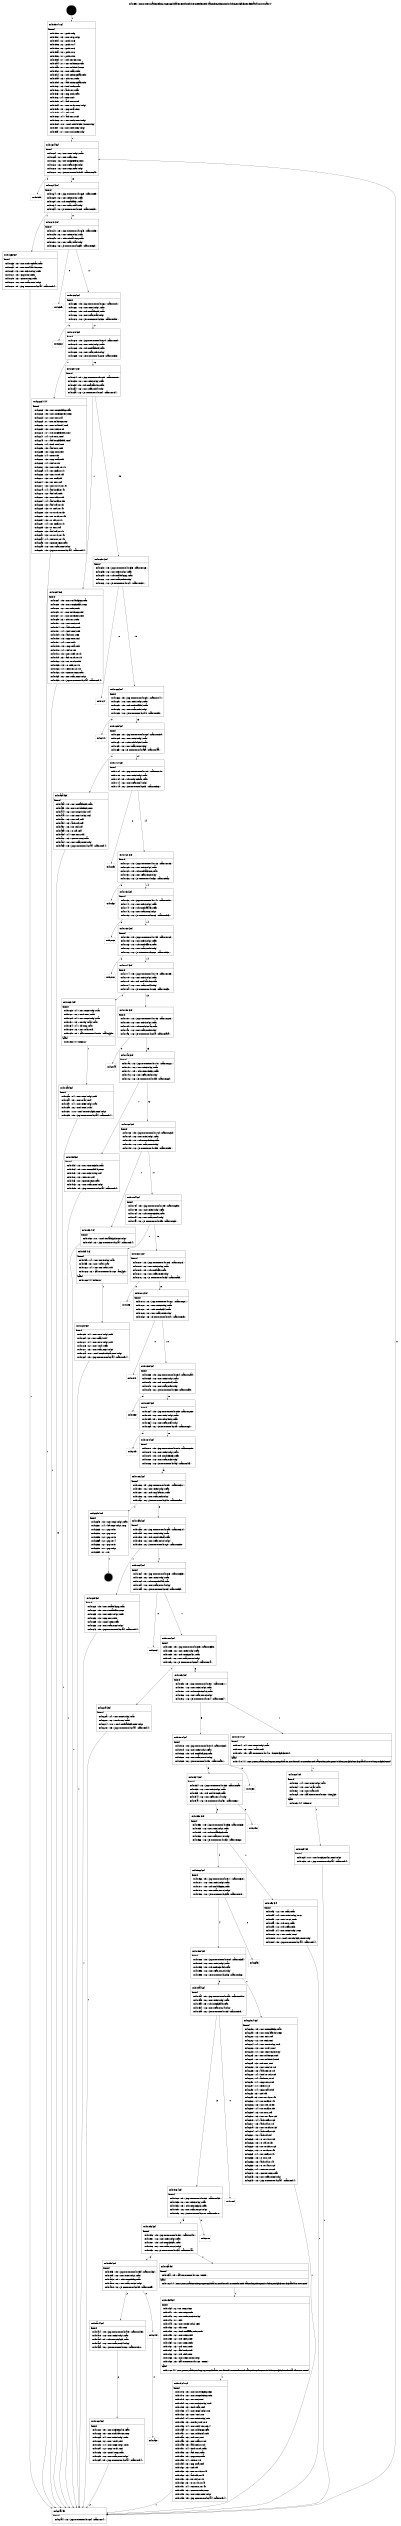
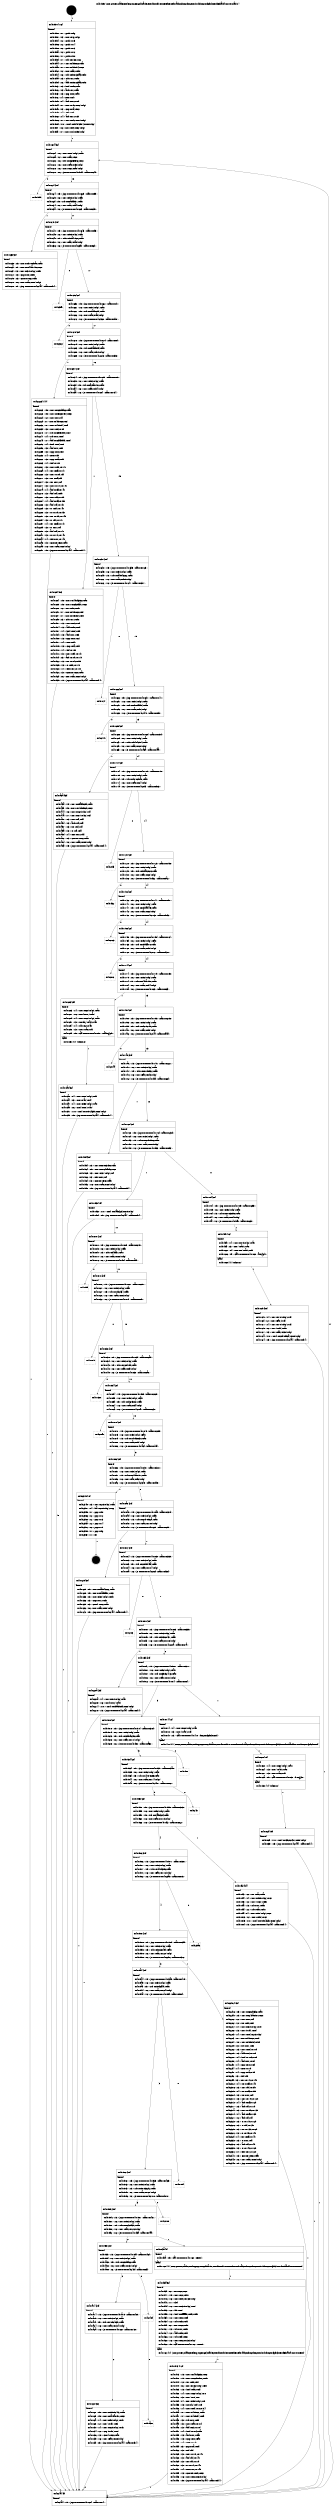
(156, 1237) -> (115, 1226)
